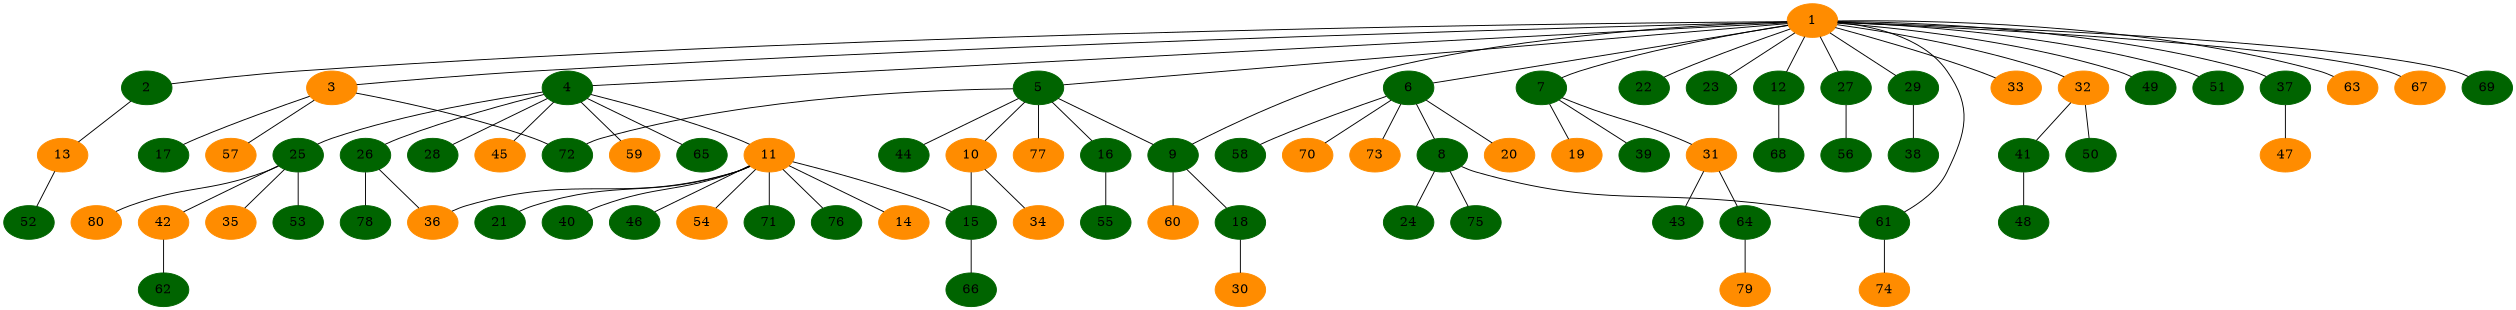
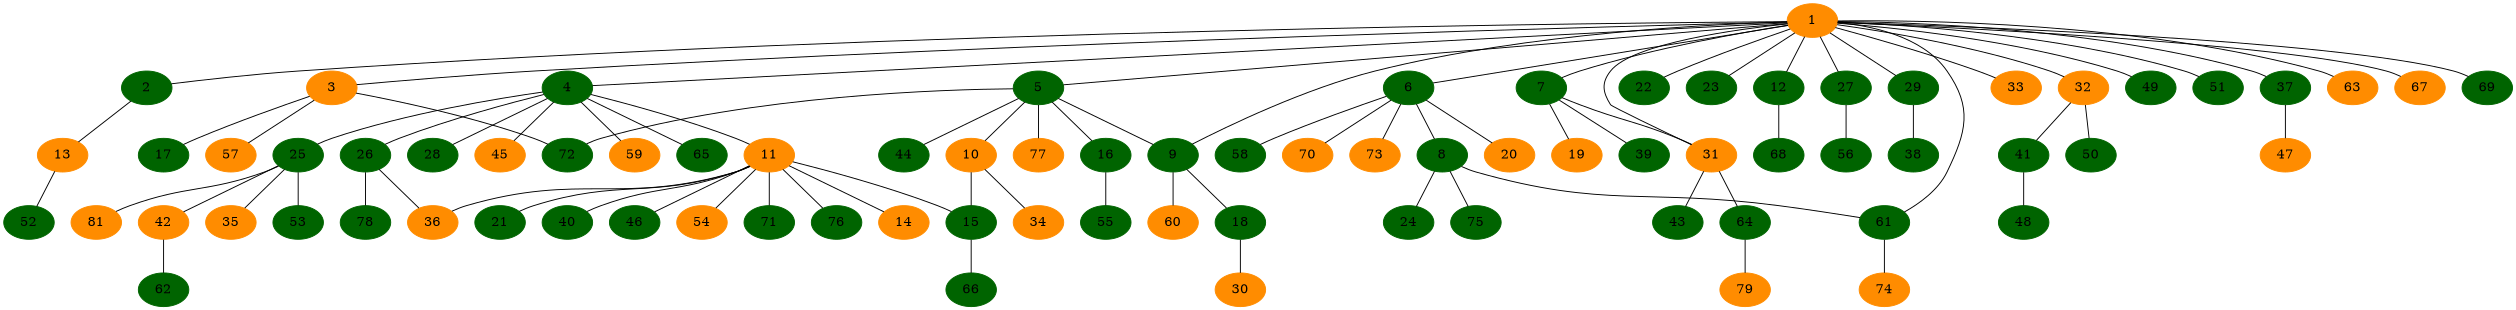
none -> (1615, 67)
(96, 222) -> (96, 222)
